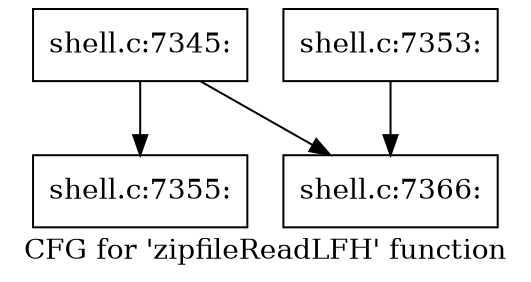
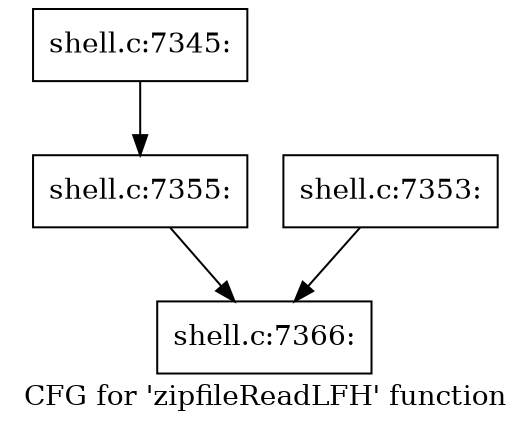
(256, 113) -> (196, 257)
